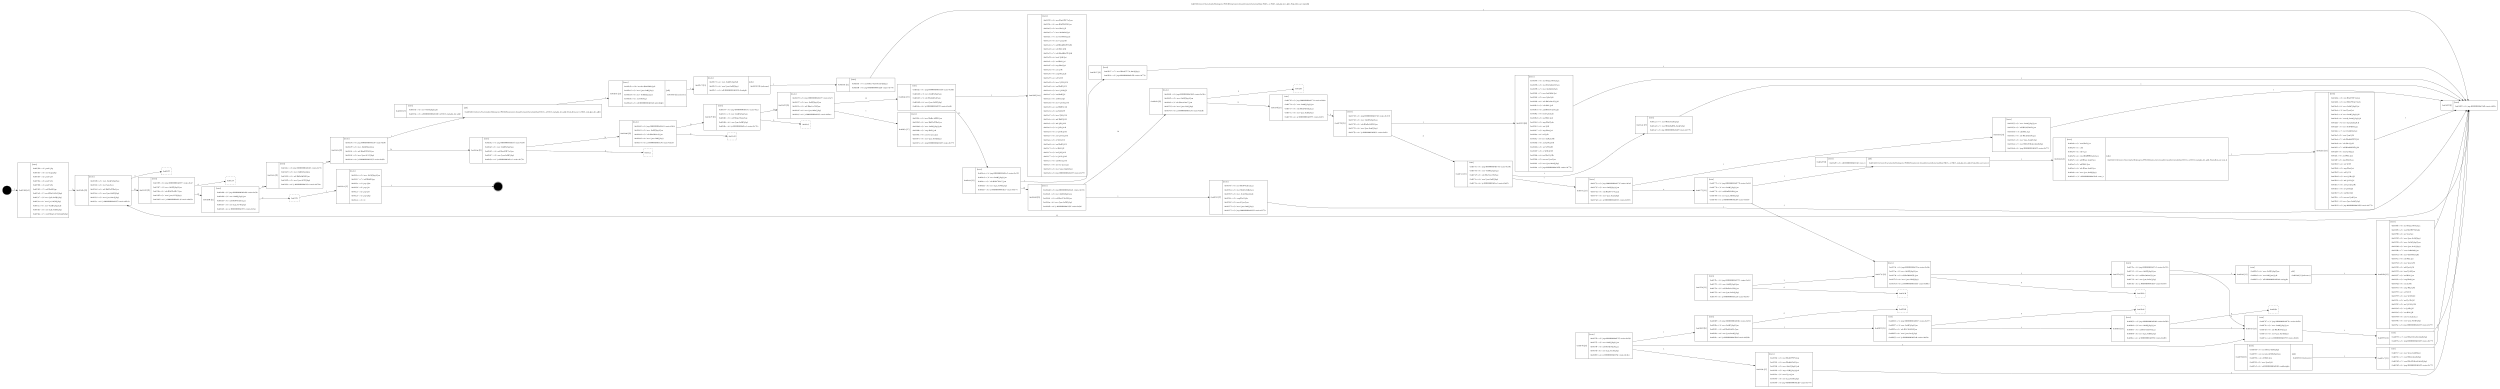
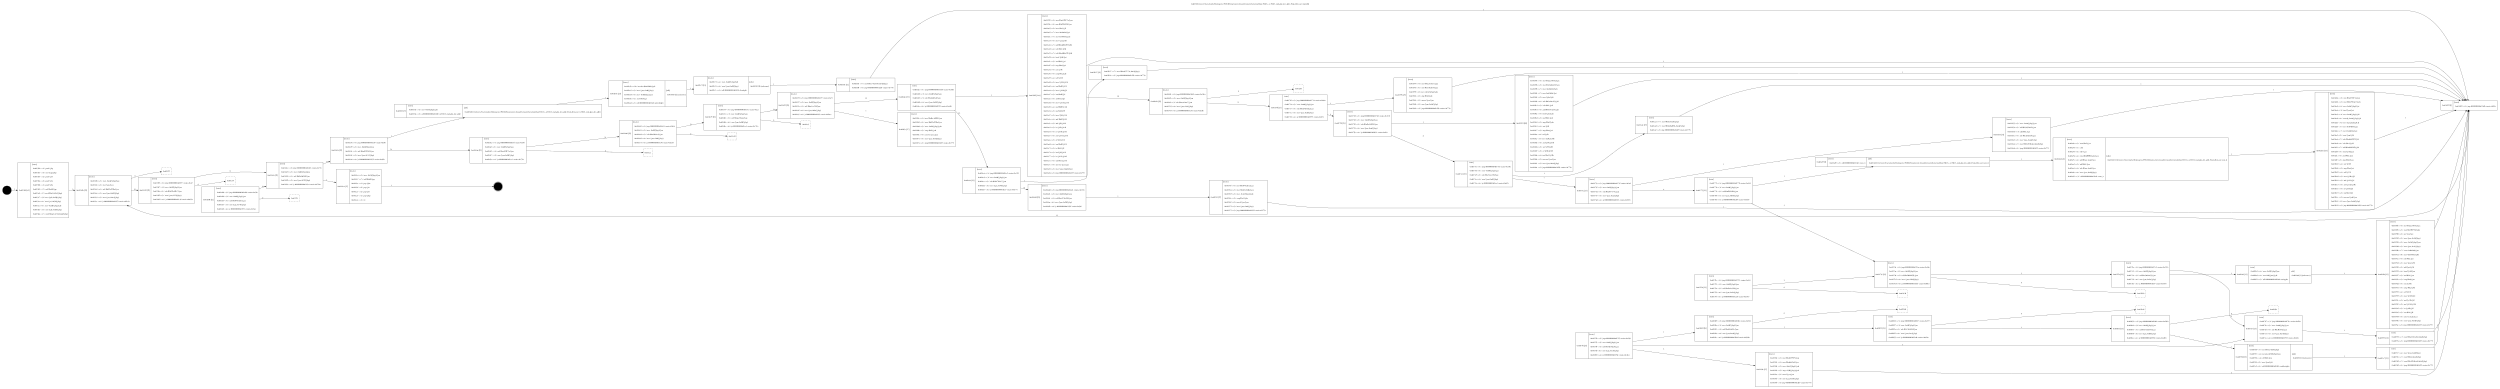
none -> (1783, 62)
none -> (1423, 95)
(1126, 152) -> (1117, 99)
(317, 194) -> (329, 181)
(197, 195) -> (229, 172)
(2206, 329) -> (2201, 342)
